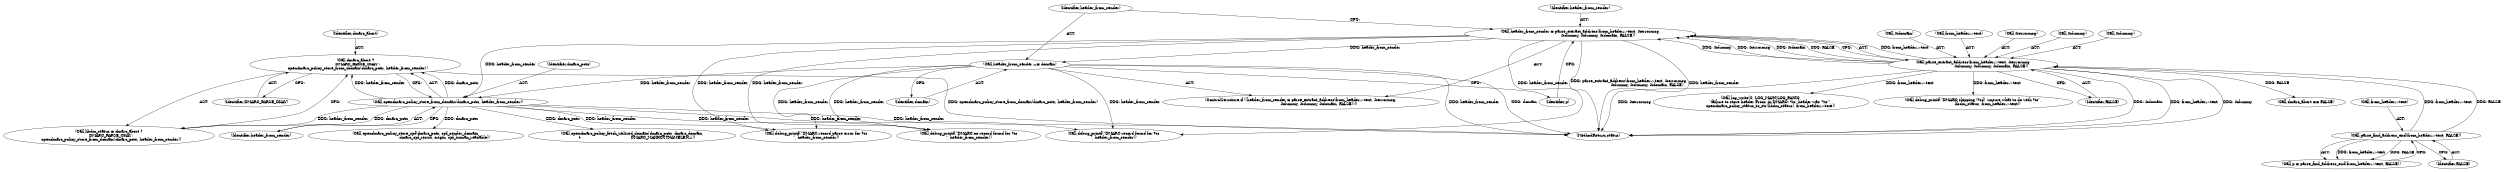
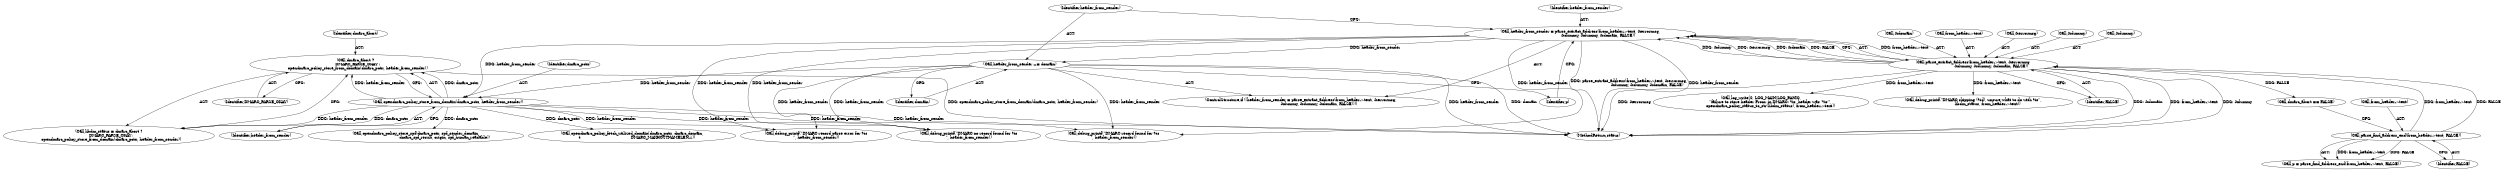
(2409, 157) -> (2354, 118)
